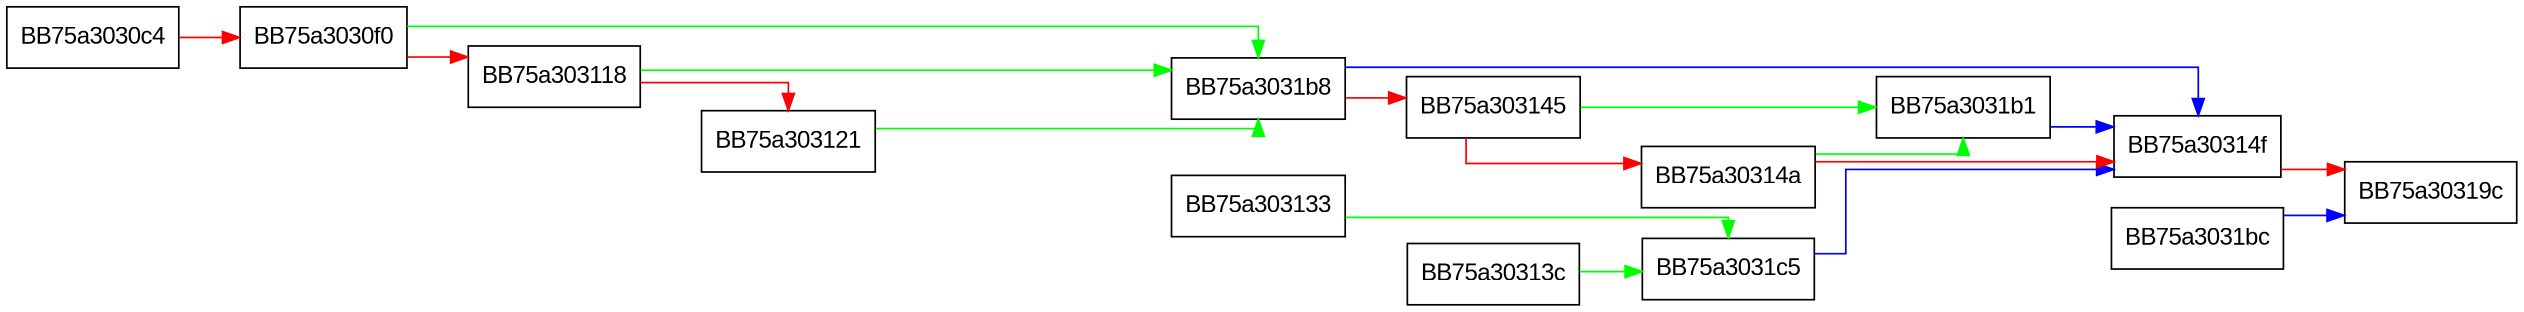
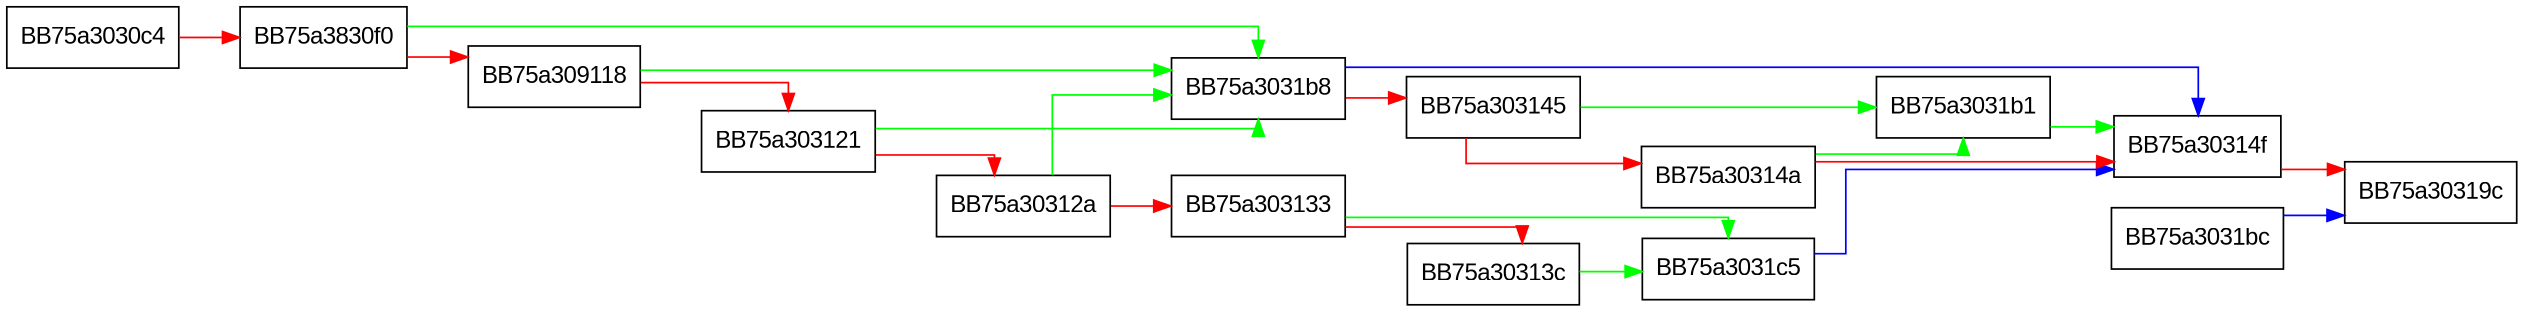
(324, 37) -> (324, 37)
(554, 77) -> (554, 77)
(2073, 127) -> (2073, 127)
none -> (1023, 206)
none -> (1435, 227)
